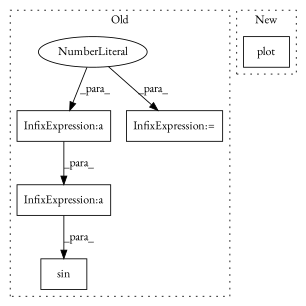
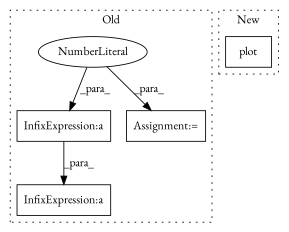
(175, 126) -> (166, 126)
(64, 274) -> none
